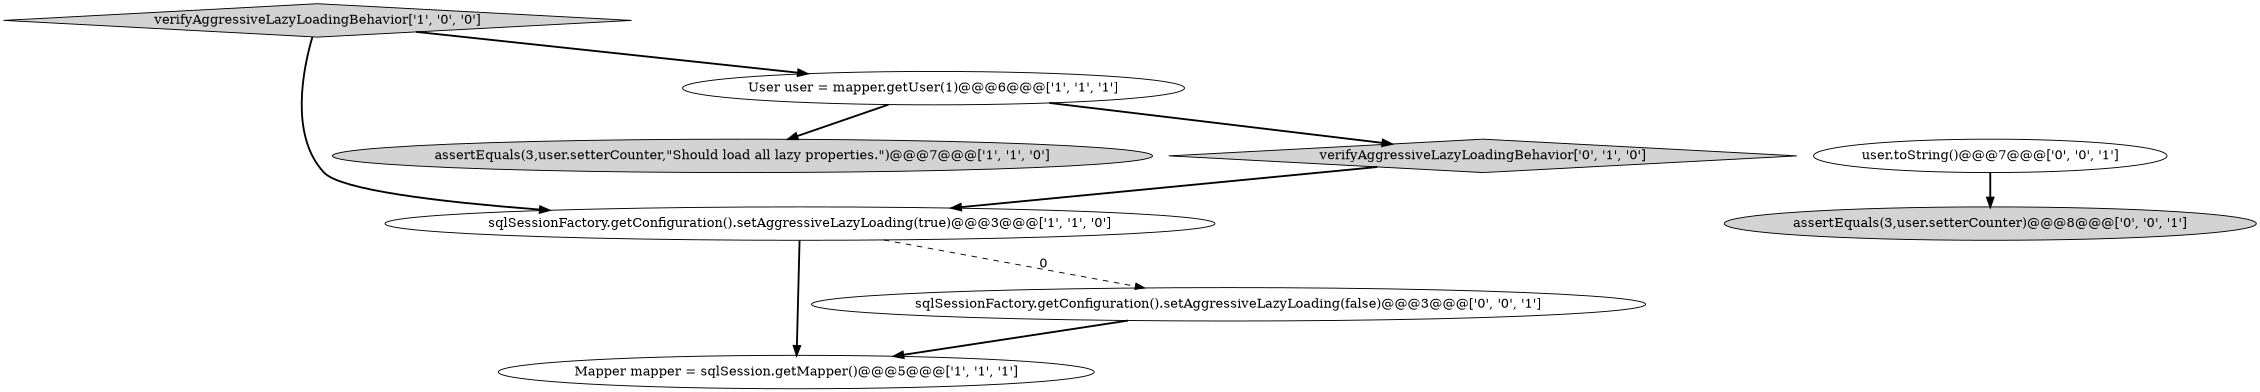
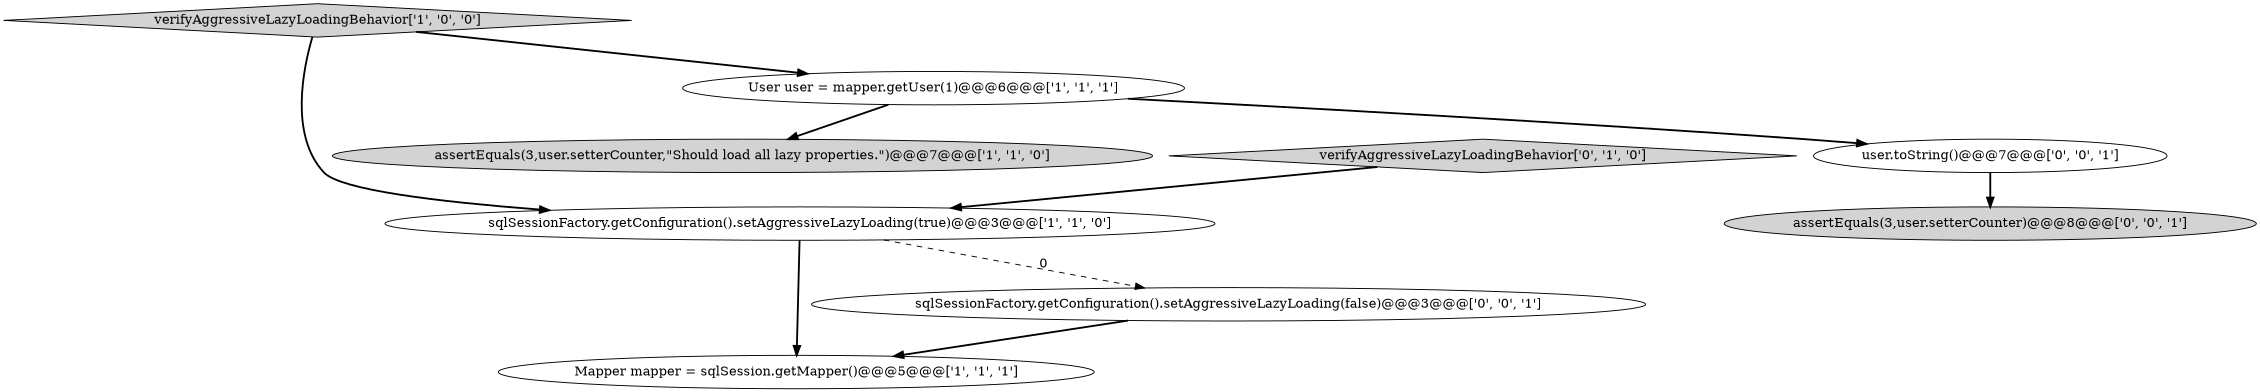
(1216, 123) -> (1493, 119)
